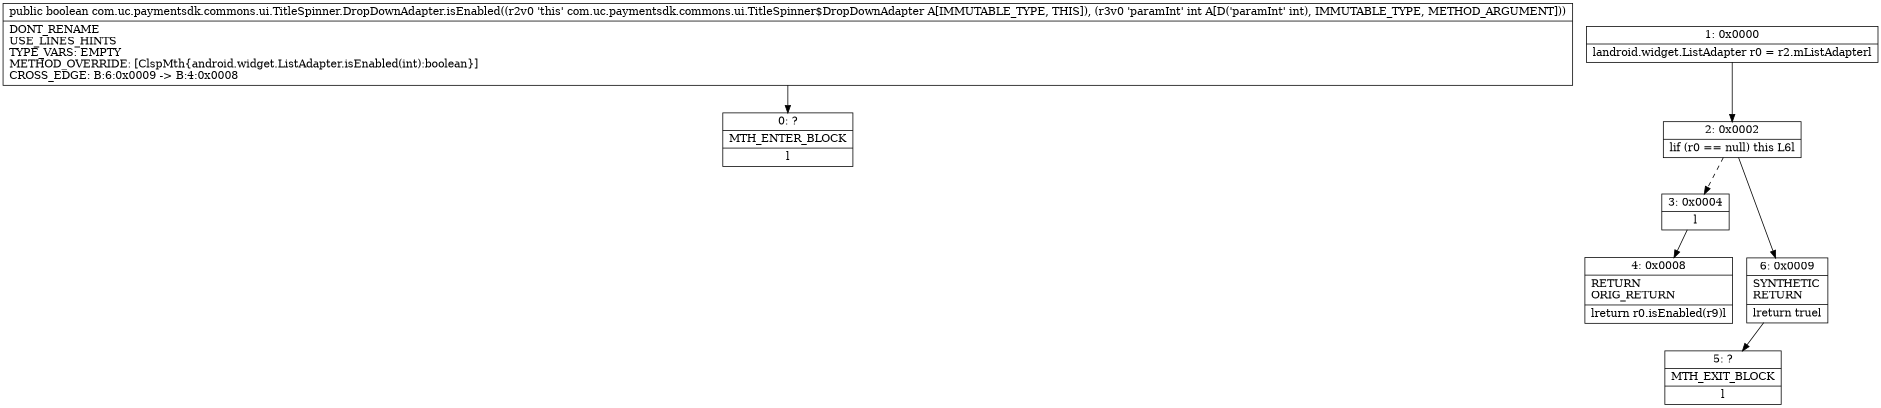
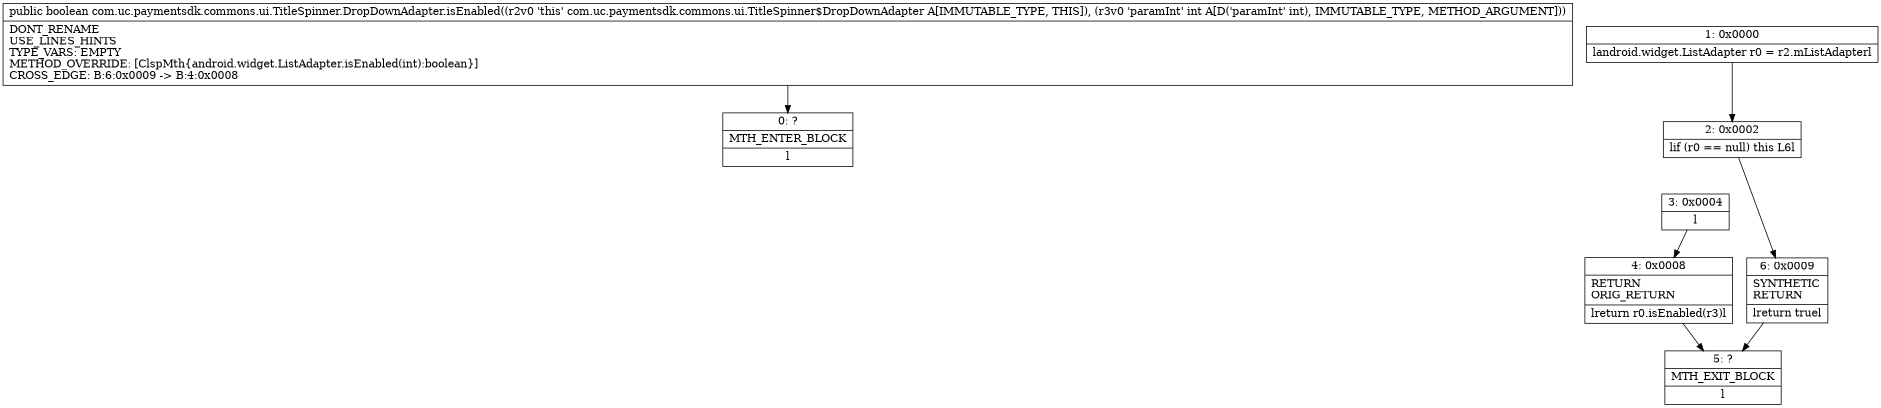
(1716, 172) -> none
(1659, 314) -> (1659, 314)
none -> (1691, 334)
